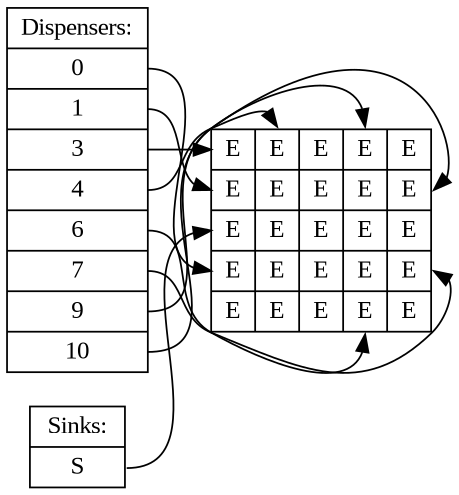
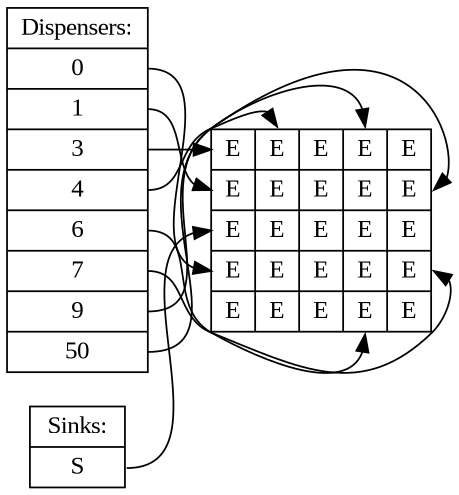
(77, 351) -> (77, 351)
